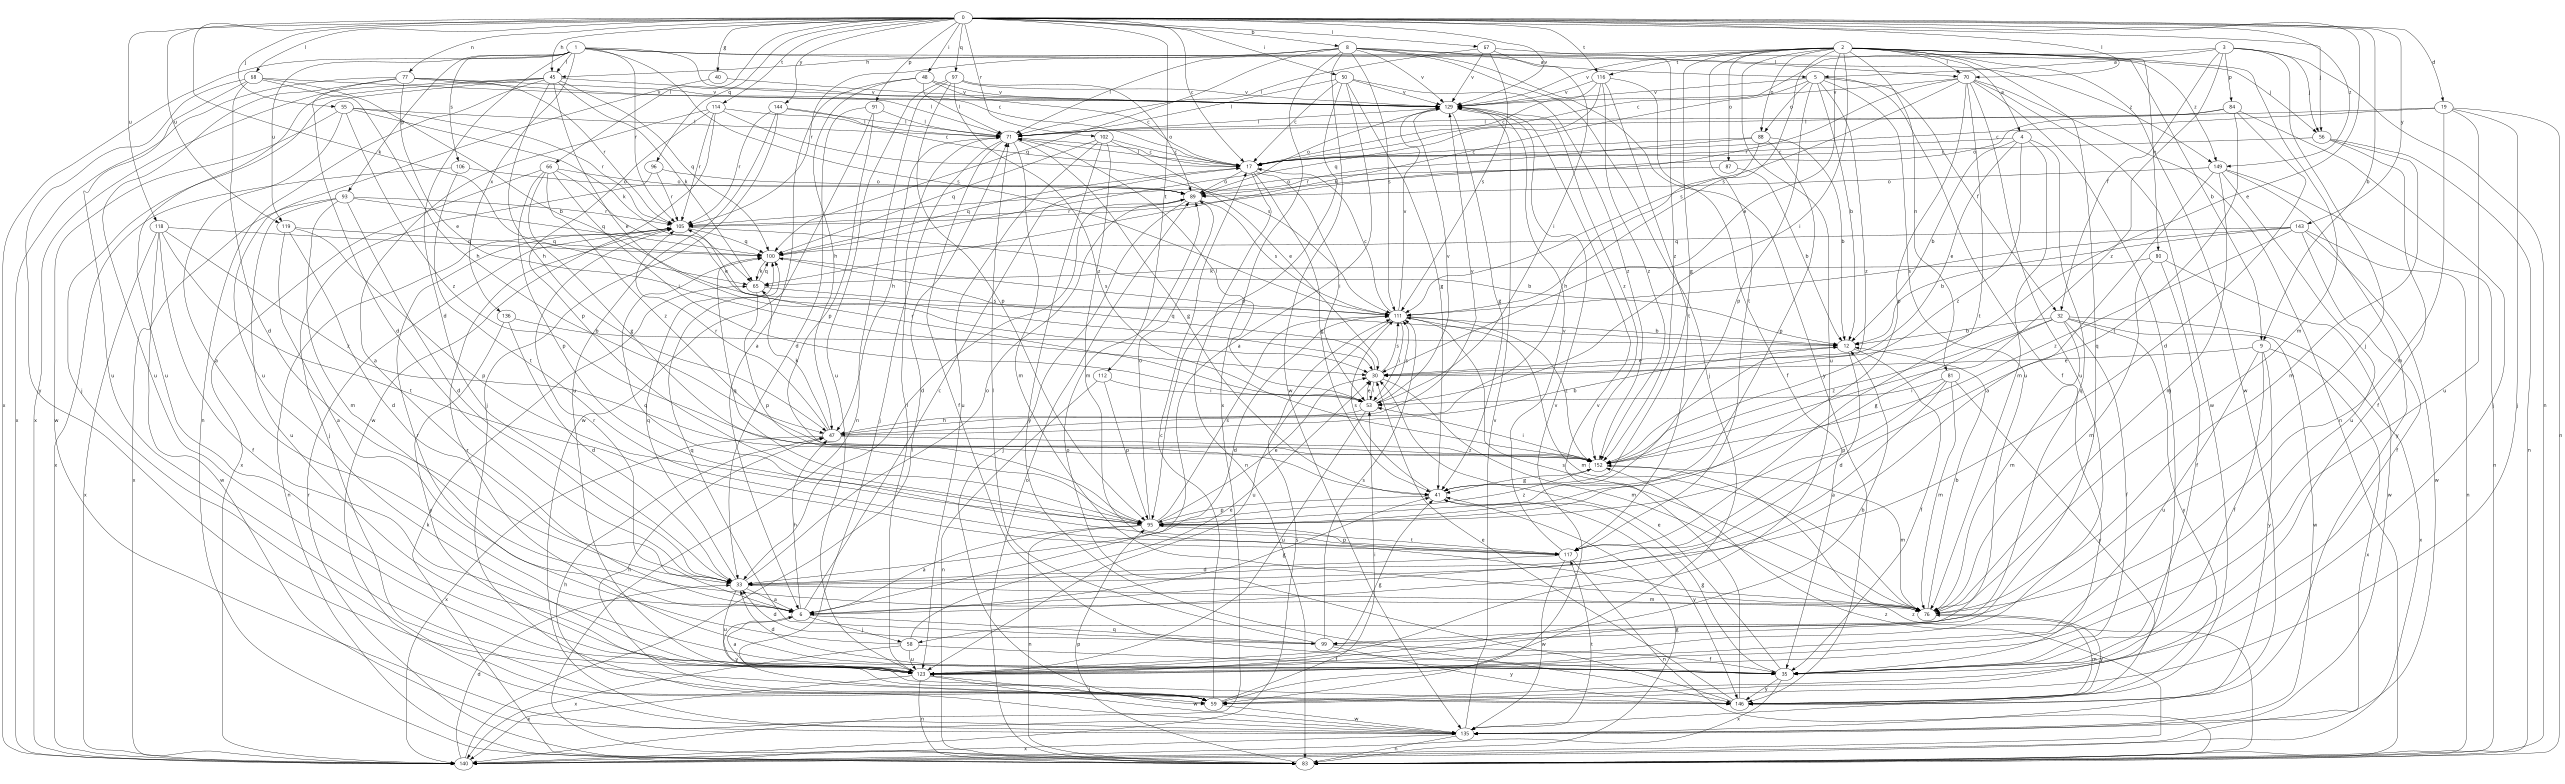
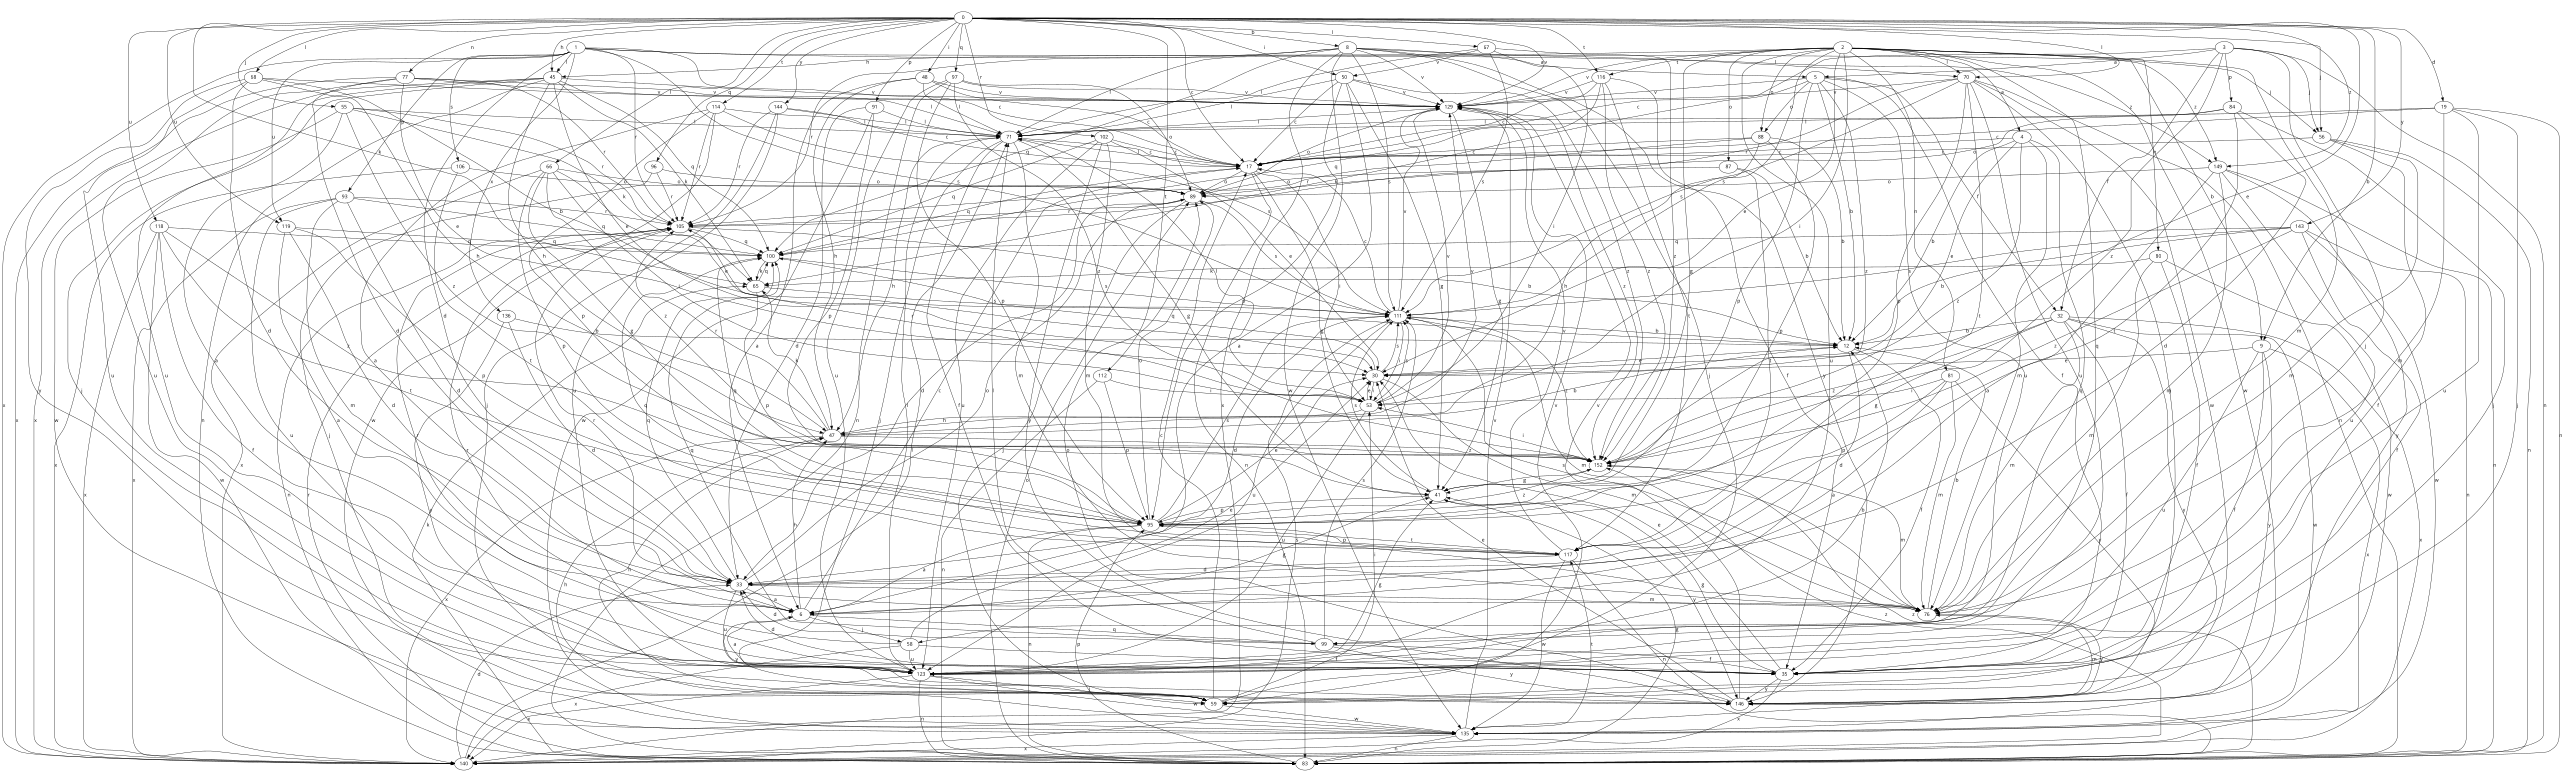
(1469, 76) -> (1418, 64)
(718, 77) -> none
(1751, 281) -> (1769, 411)
